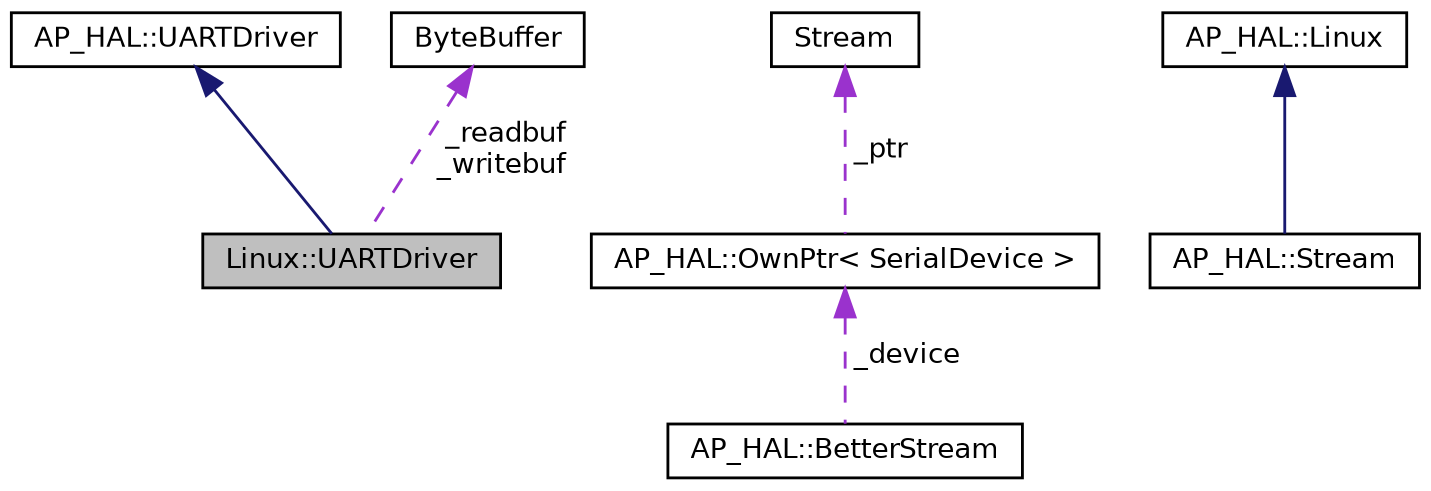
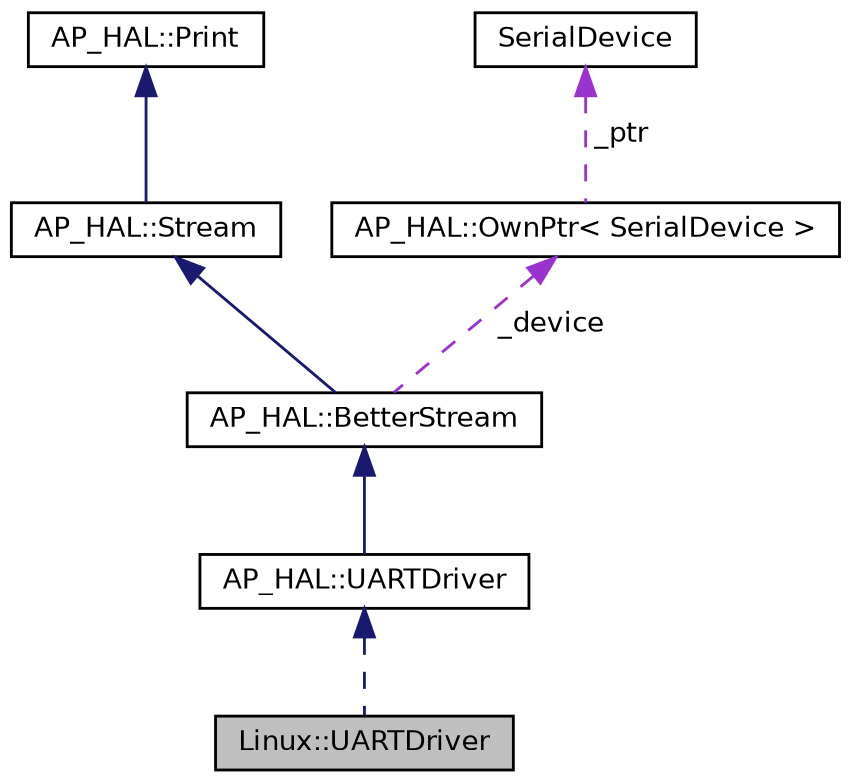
(488, 40) -> none
(845, 40) -> (586, 40)
(1285, 40) -> (146, 40)
(273, 162) -> (364, 677)
none -> (266, 334)
none -> (364, 515)
